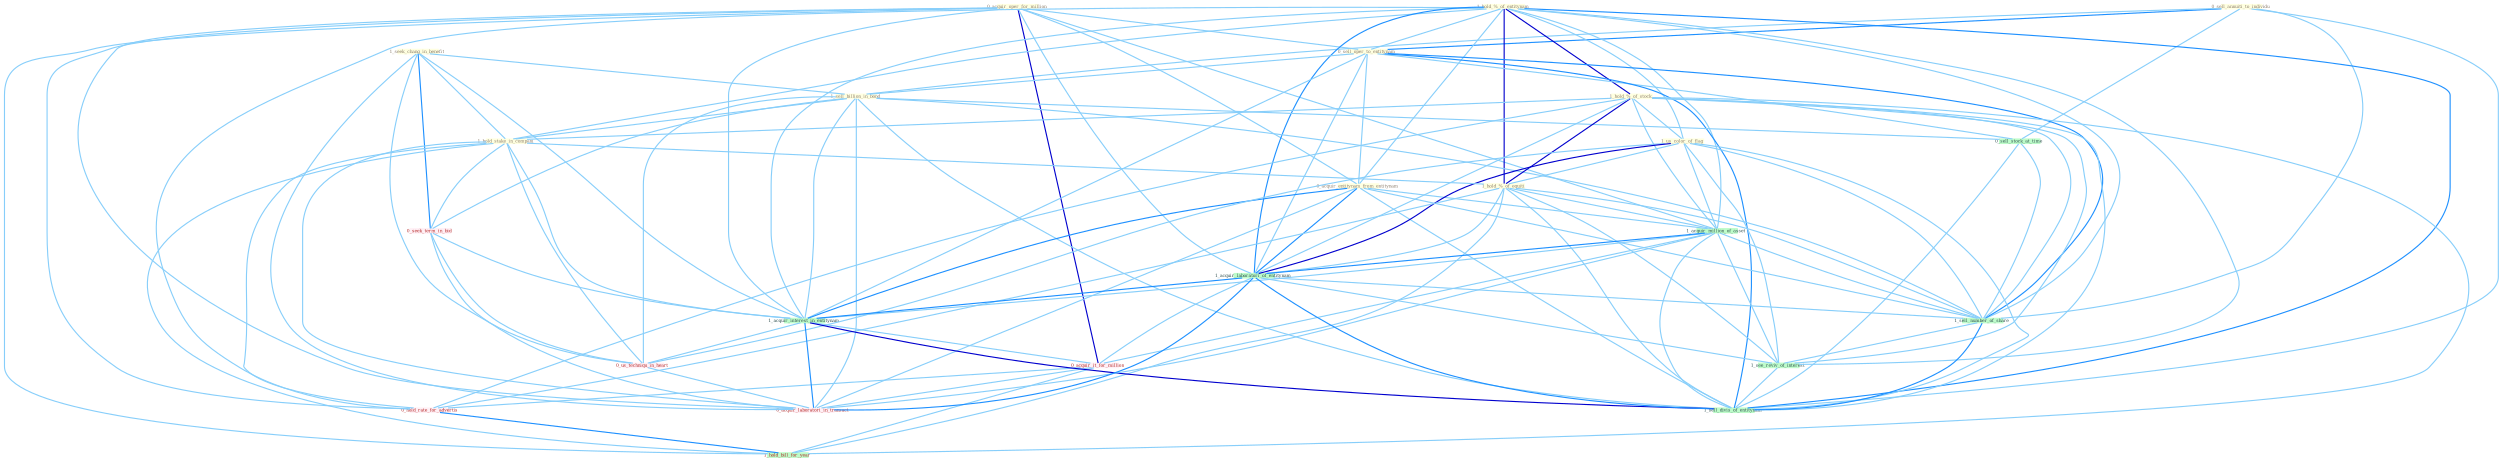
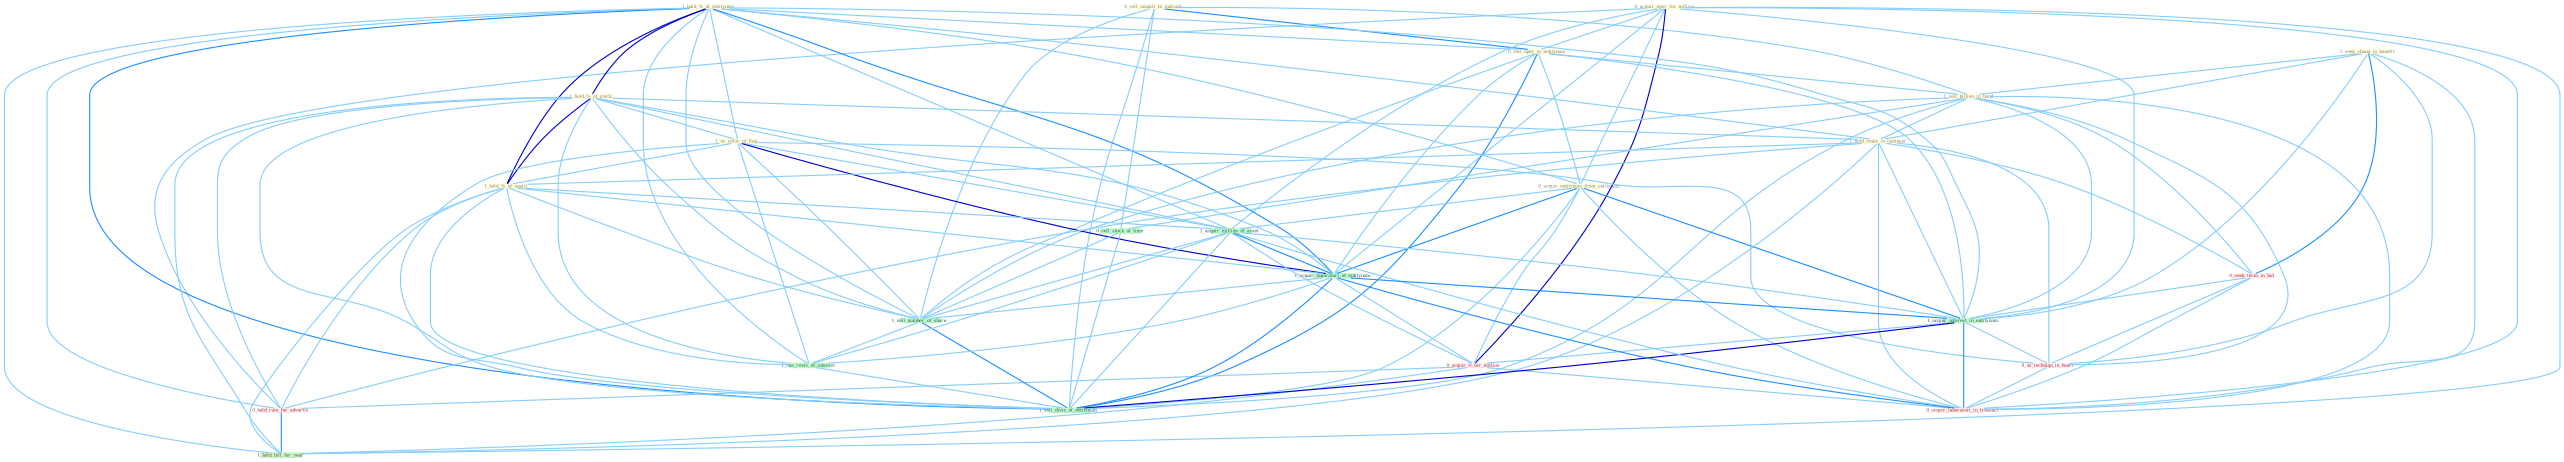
none -> (63, 61)
(1855, 88) -> (1220, 170)
(1696, 92) -> none
(1671, 253) -> (1523, 273)
